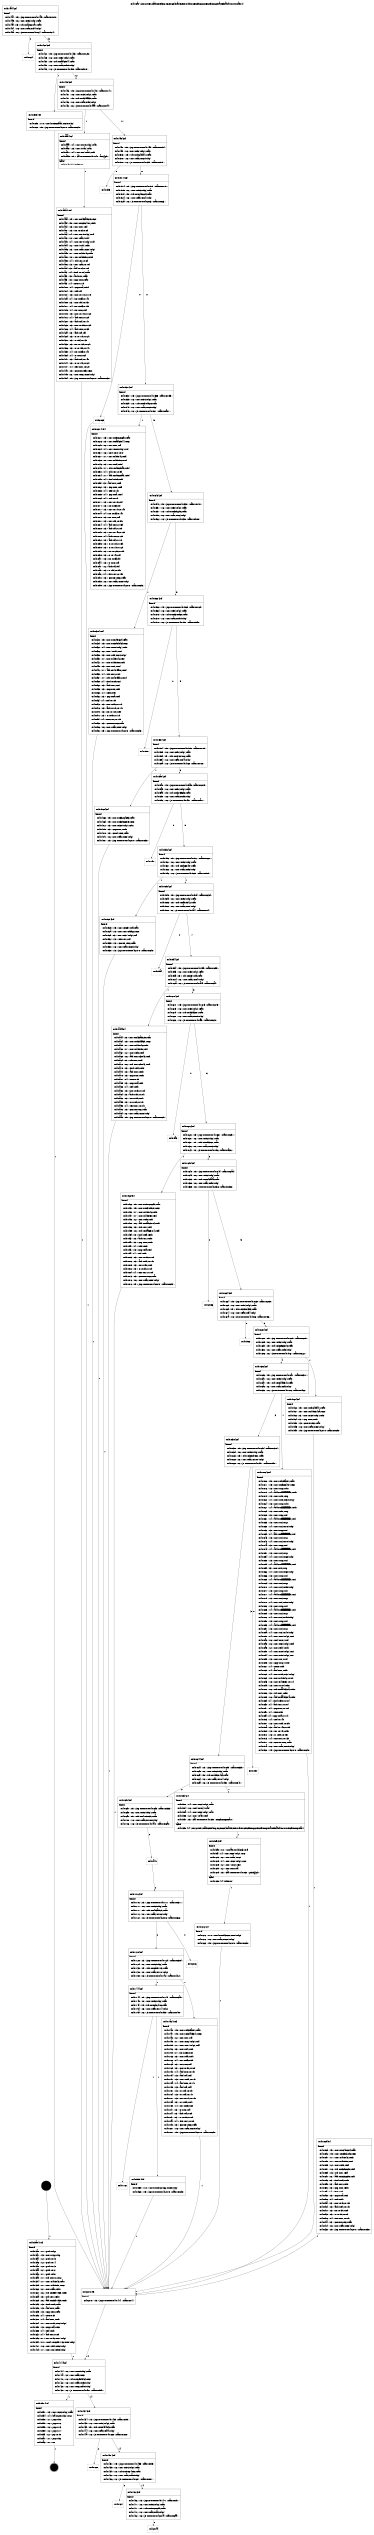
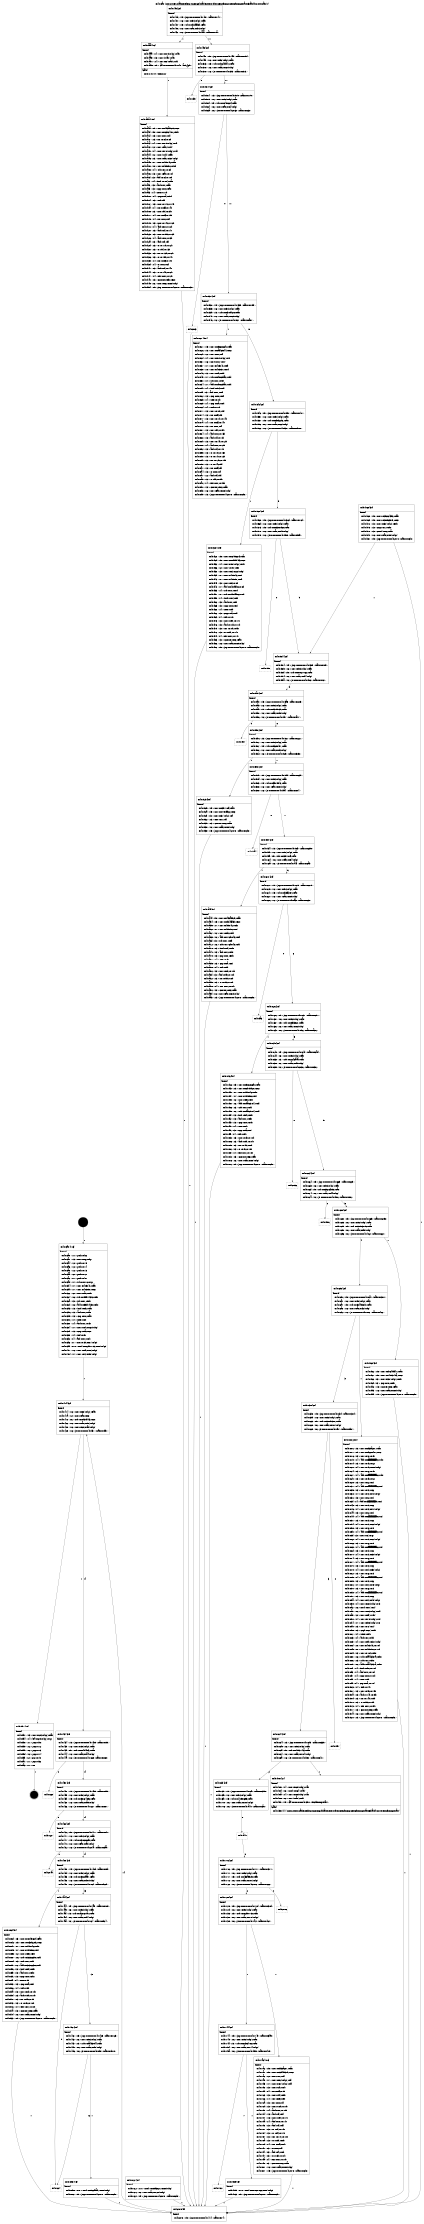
(74, 75) -> (74, 2120)
(142, 785) -> (343, 597)
(193, 990) -> (288, 870)
(234, 1861) -> none
none -> (83, 1873)
